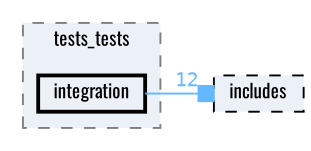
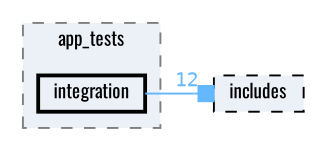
(92, 41) -> (92, 41)
